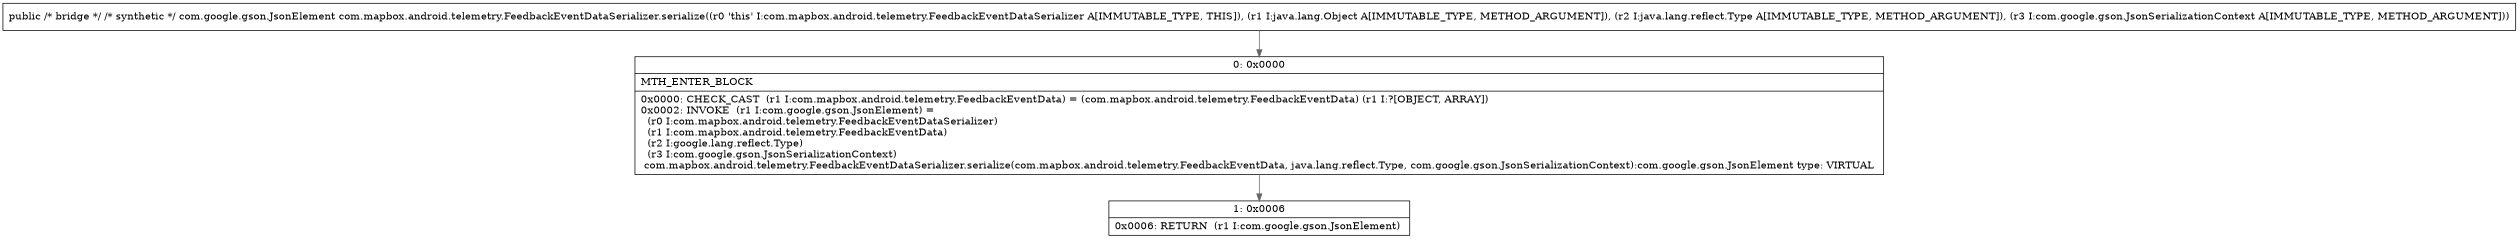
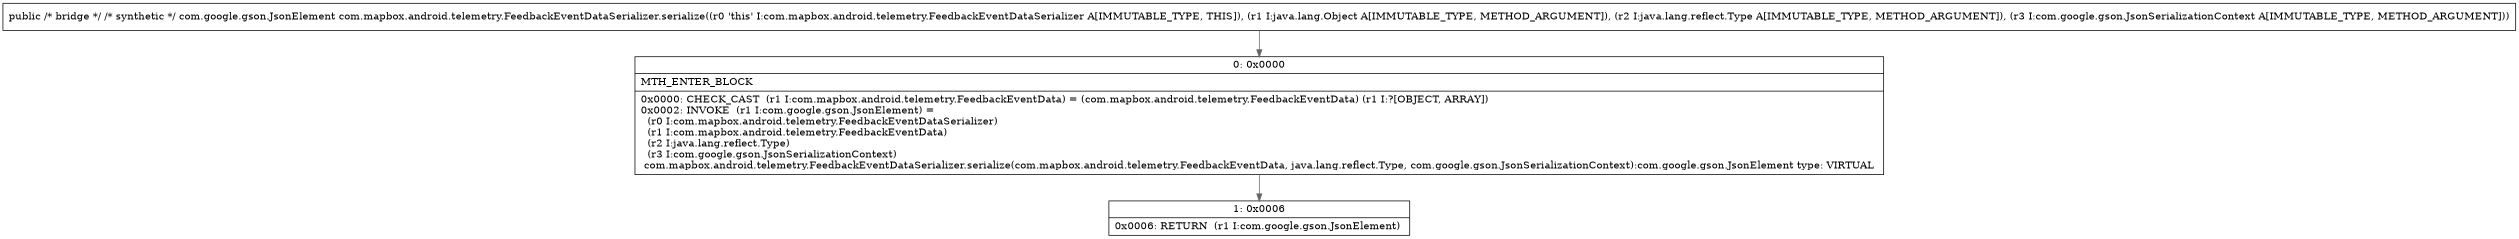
(722, 143) -> (715, 143)
